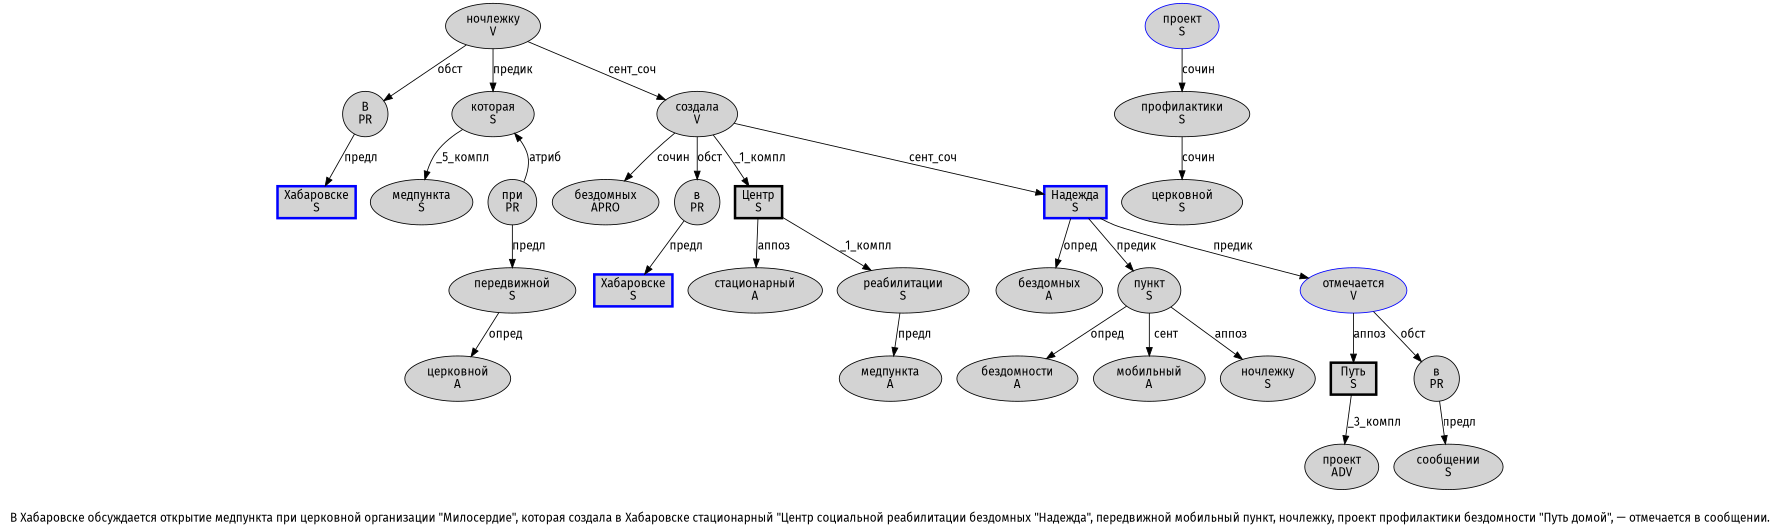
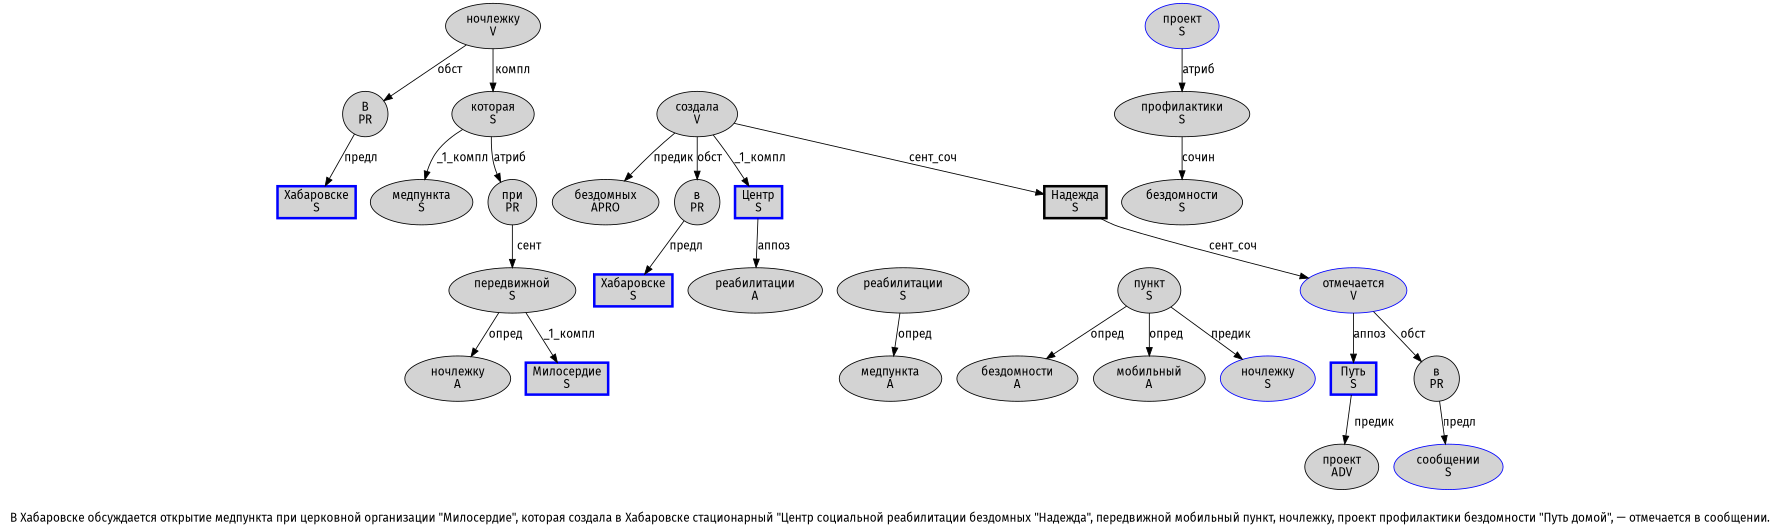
(593, 69) -> none
(513, 70) -> (513, 70)
(1199, 70) -> (1199, 70)
(463, 158) -> (463, 158)
(674, 158) -> (674, 158)
(528, 160) -> (492, 156)
(759, 202) -> (759, 202)
(1075, 202) -> (1075, 202)
(1182, 202) -> (1182, 202)
(1108, 241) -> none
(823, 242) -> none
(529, 246) -> (529, 246)
(1233, 246) -> (1233, 246)
(755, 290) -> (755, 290)
(1049, 290) -> none
(915, 335) -> (915, 335)
(1166, 335) -> (1166, 335)
(1231, 335) -> (1231, 335)
(458, 379) -> (458, 379)
none -> (567, 379)
(1268, 379) -> (1268, 379)
(1354, 379) -> (1354, 379)
(1375, 423) -> (1375, 423)
(1448, 467) -> (1448, 467)
